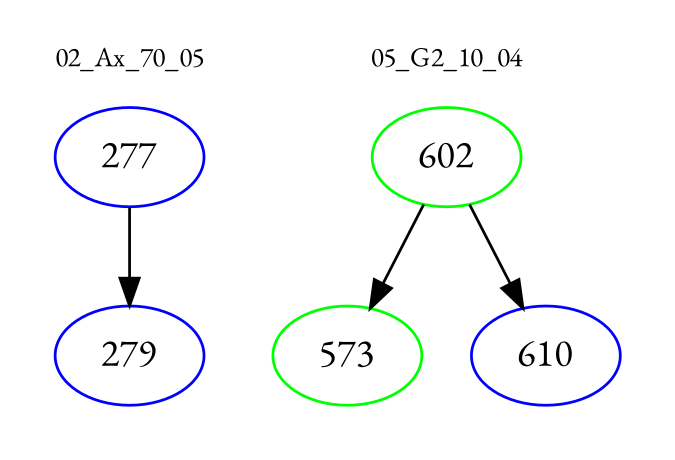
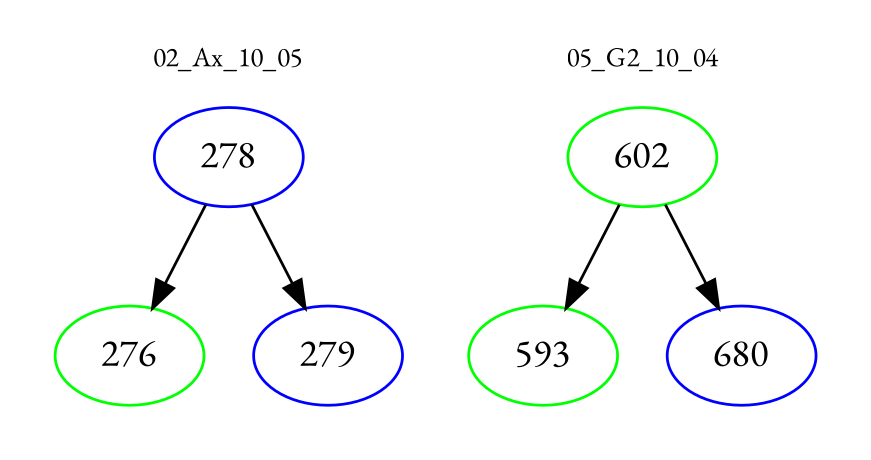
(131, 59) -> (229, 59)
(130, 157) -> (229, 157)
none -> (130, 356)
(347, 356) -> (543, 356)
(546, 356) -> (742, 356)
